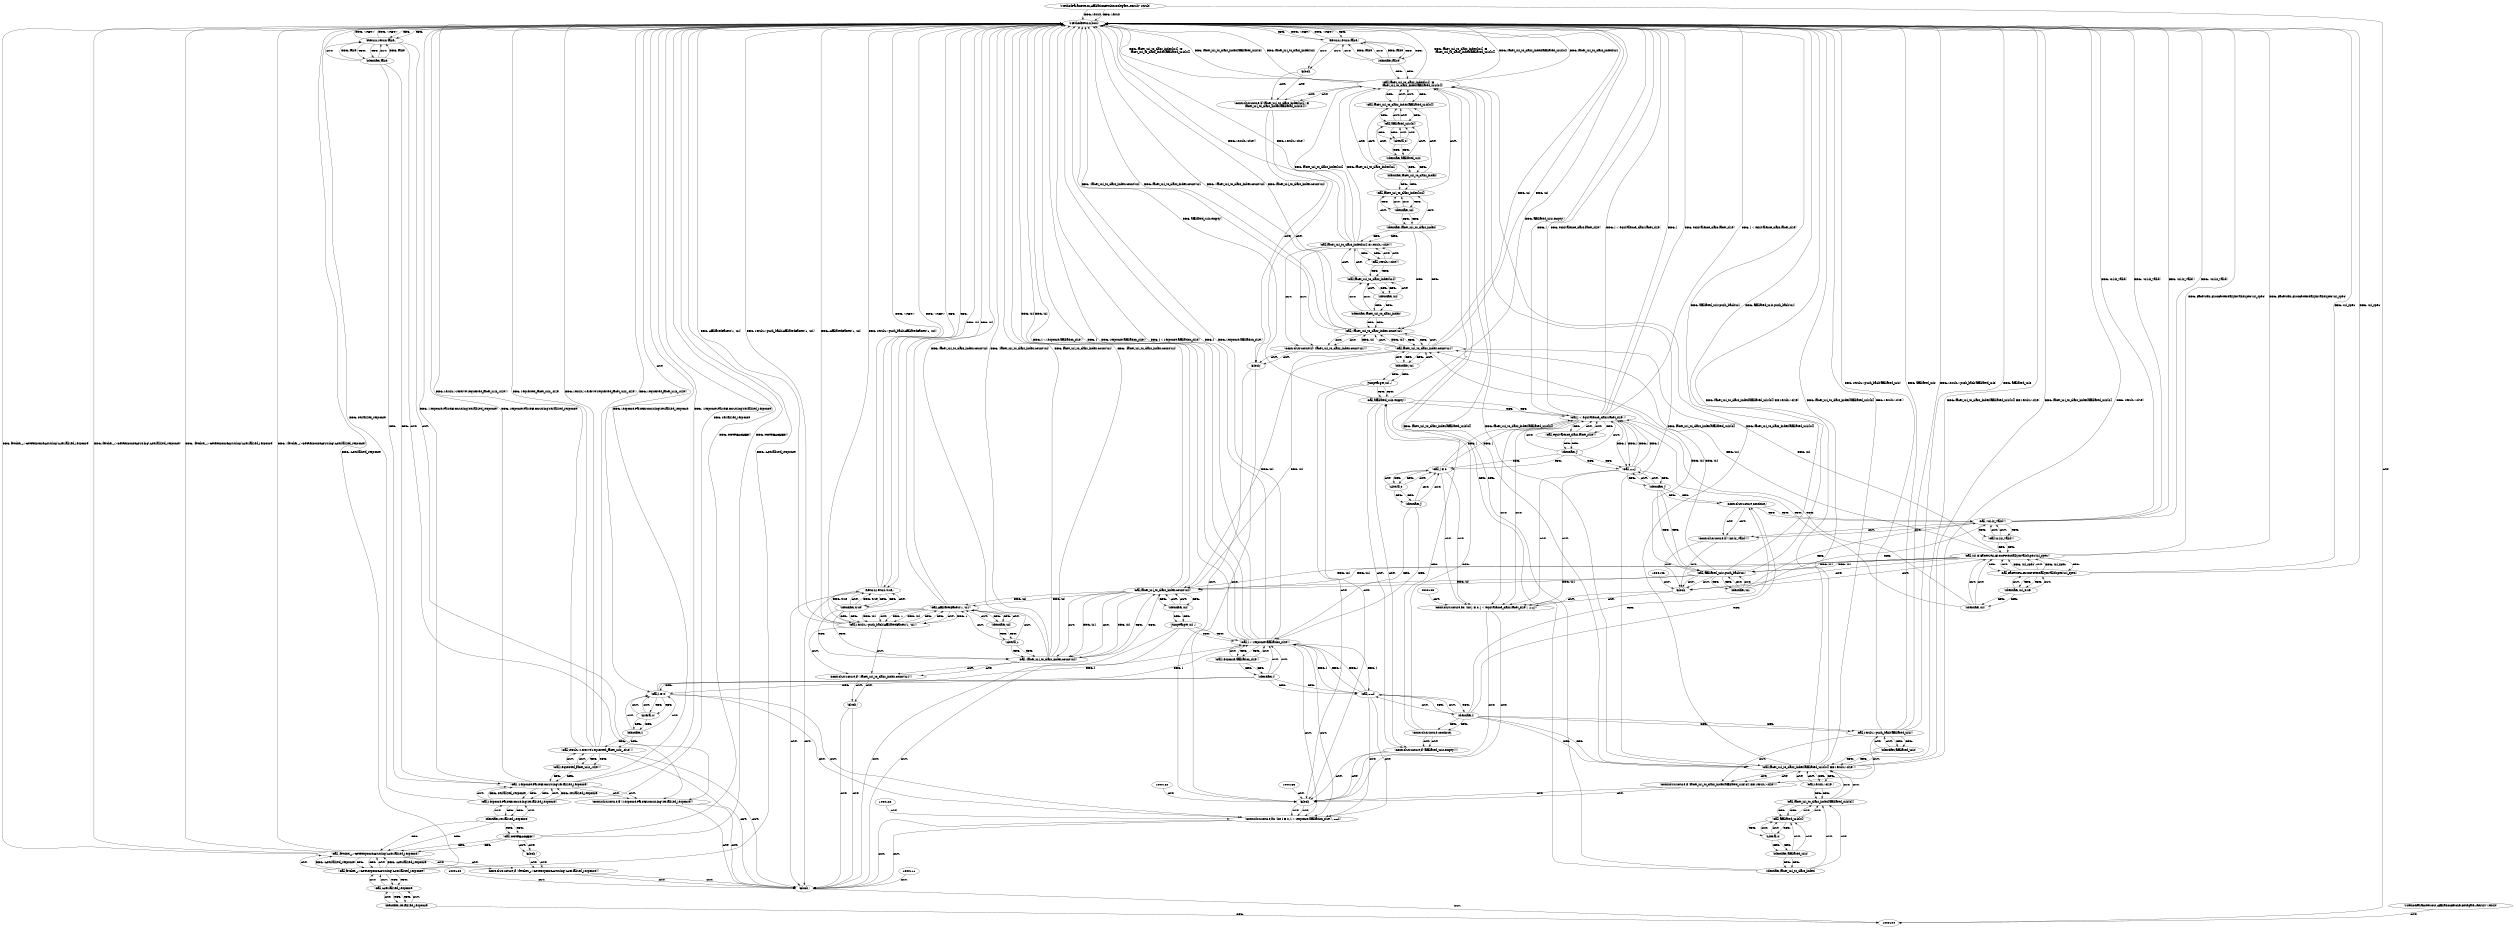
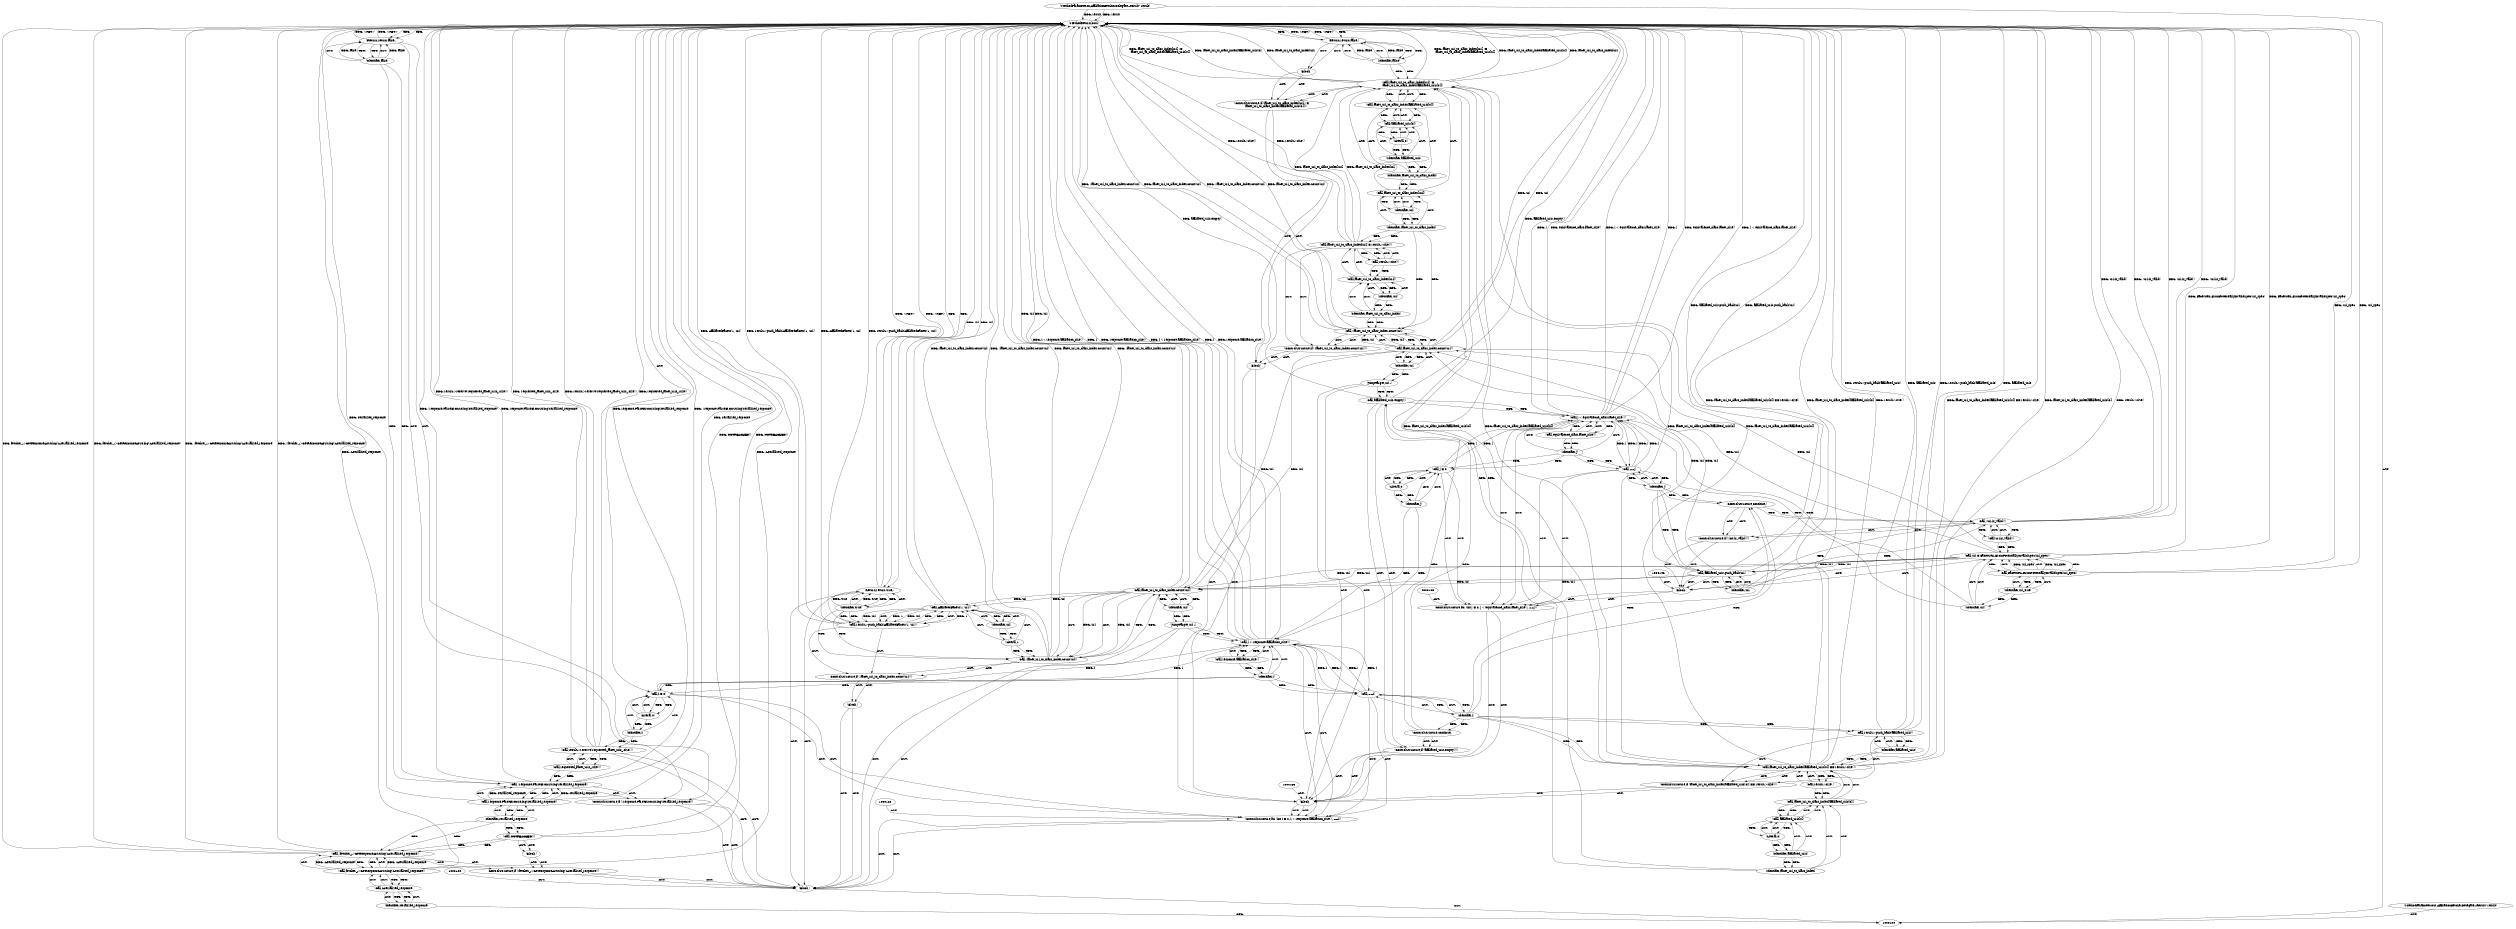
(1162, 785) -> none
(909, 871) -> none
